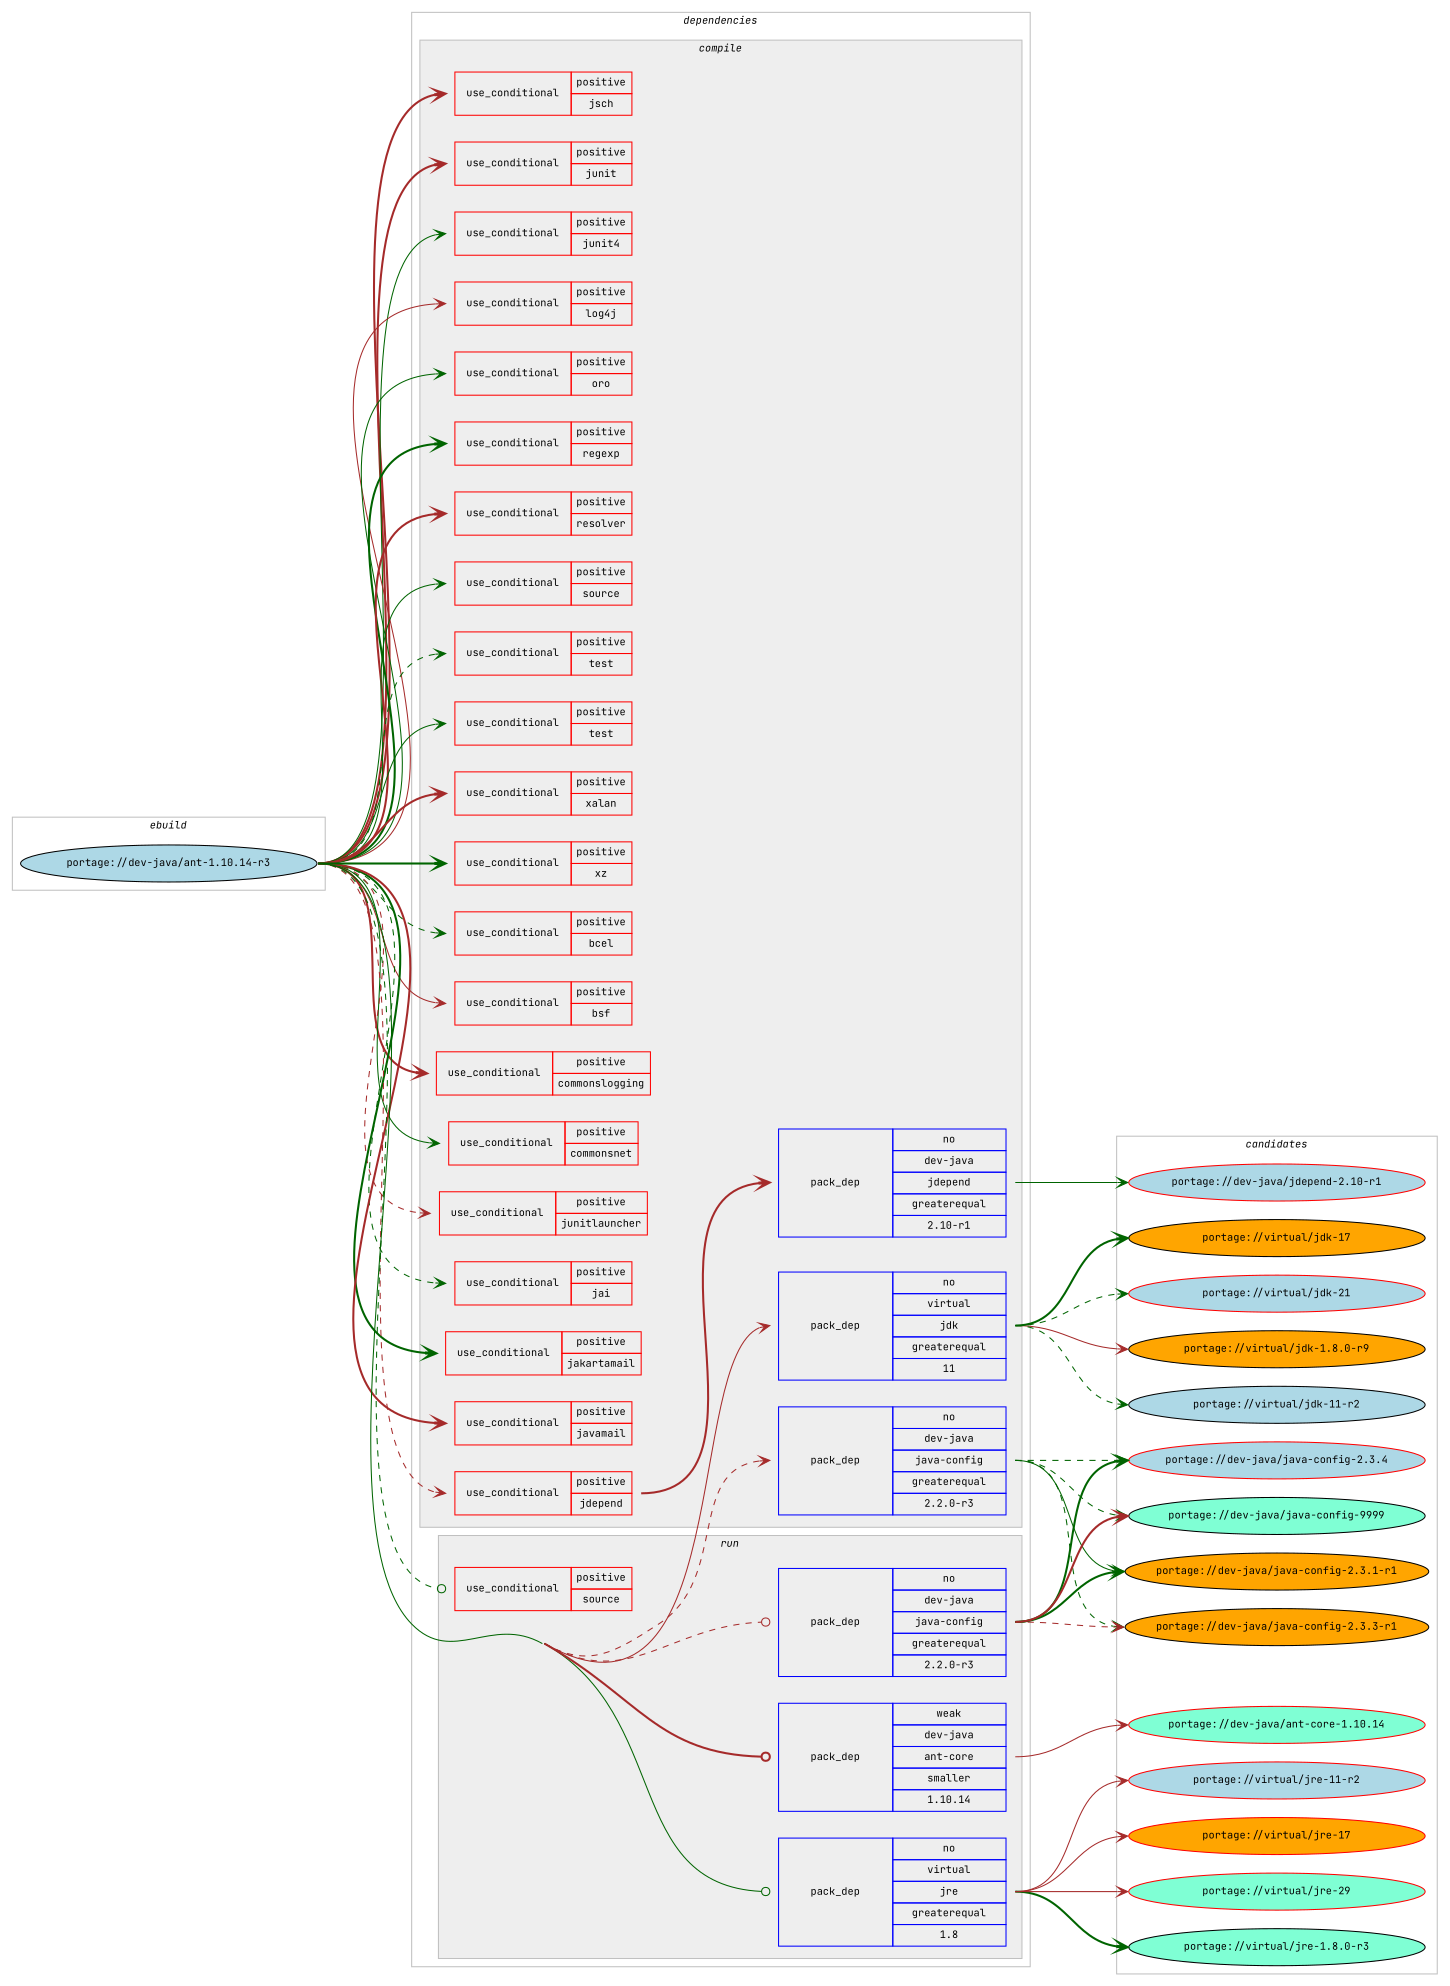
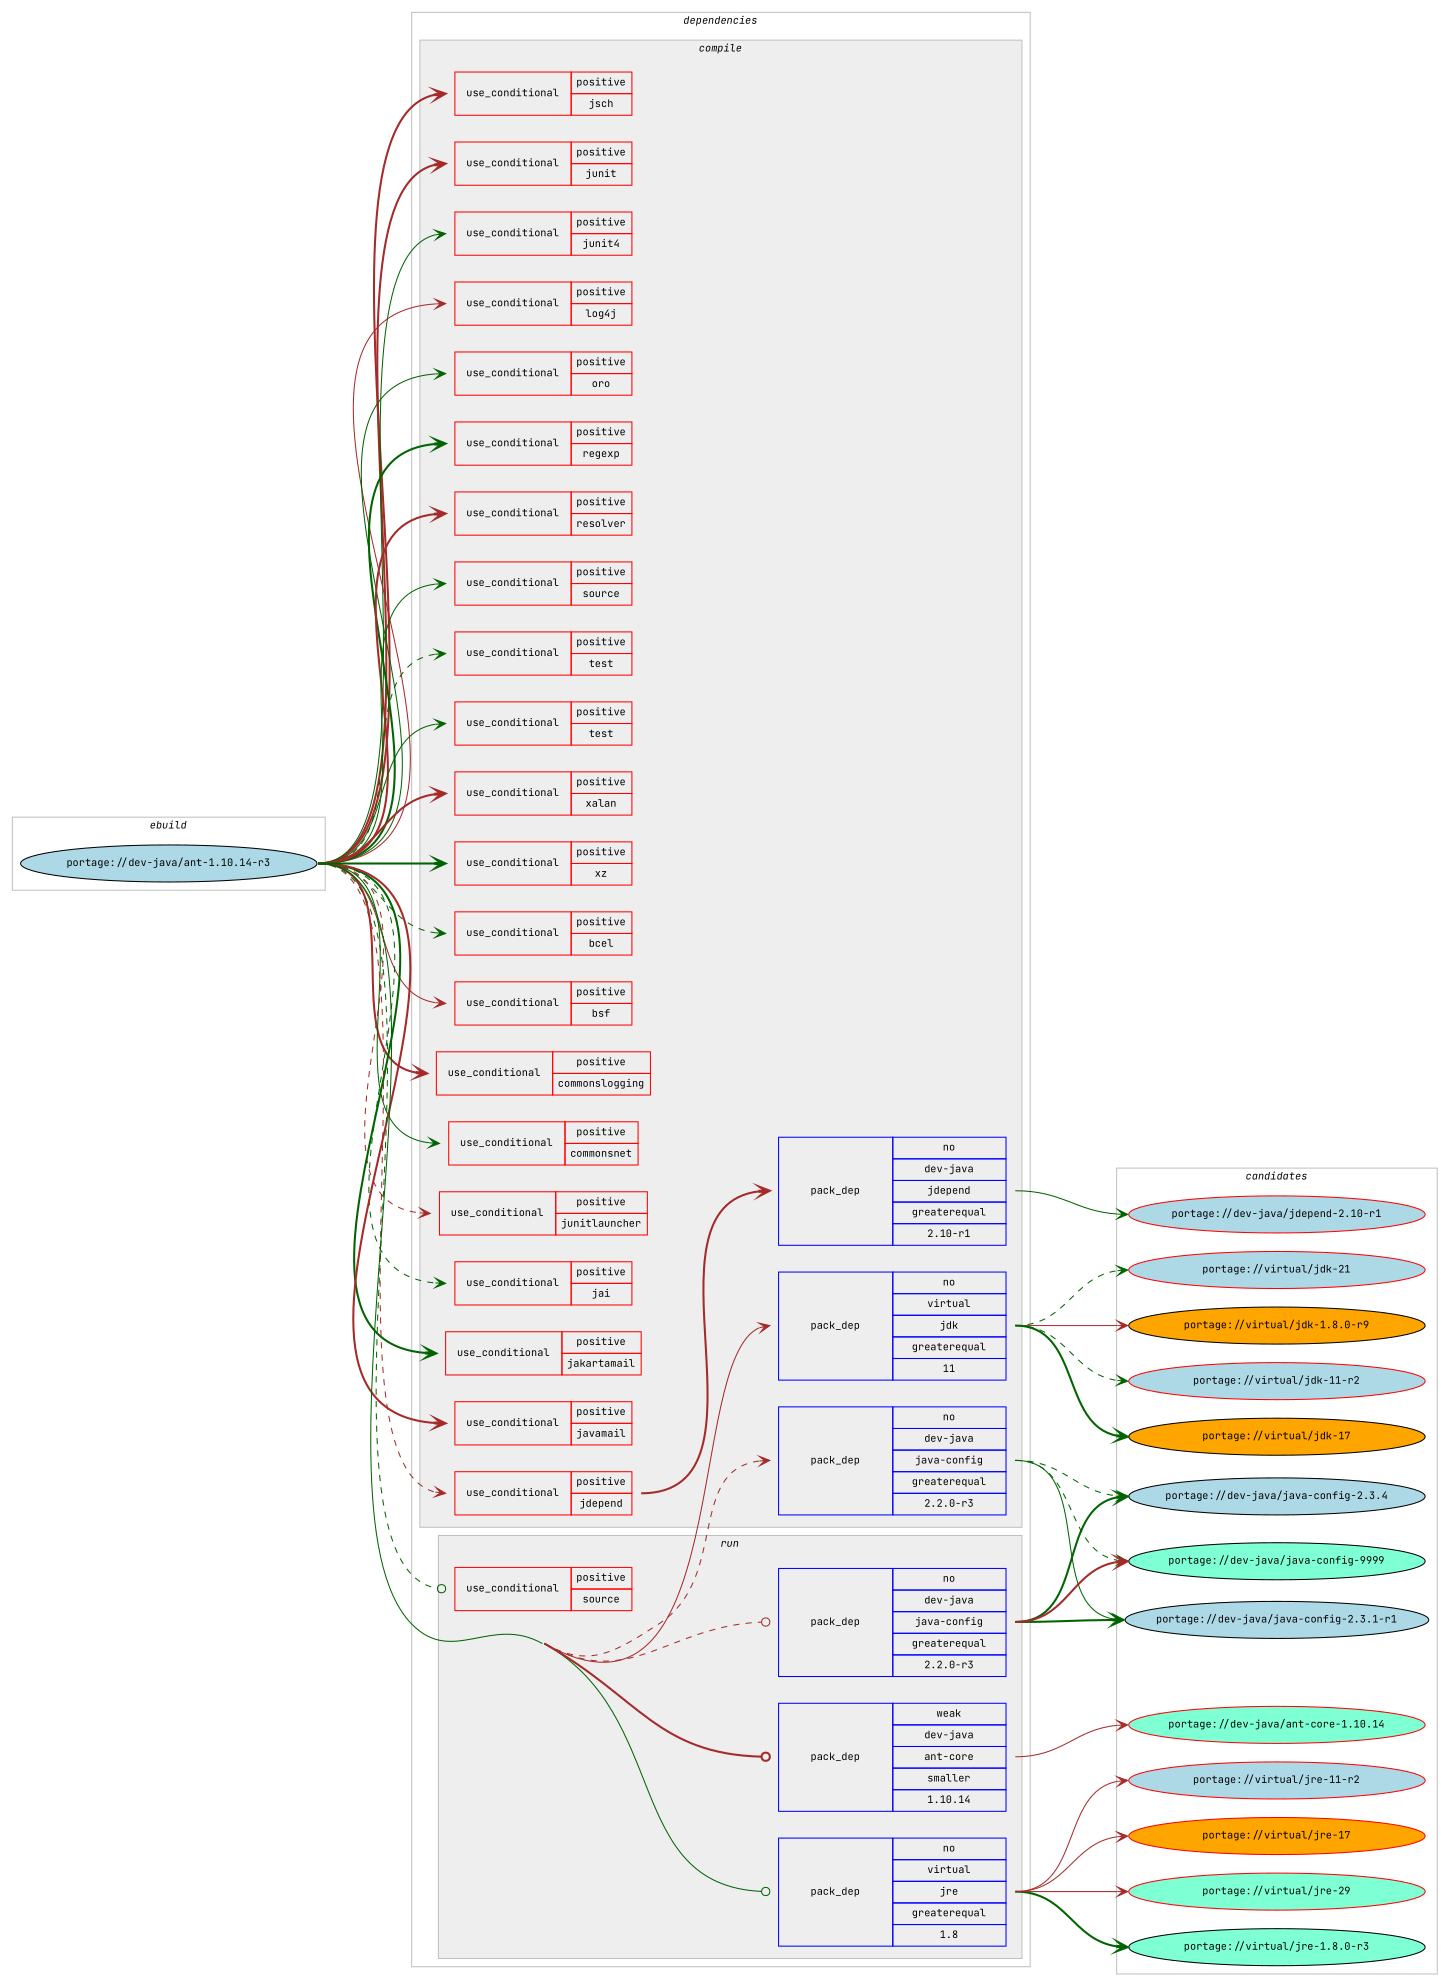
(1277, 1405) -> (1277, 1381)
(1277, 1460) -> (1277, 1496)
(1277, 1572) -> (1277, 1620)
(1277, 1627) -> none
